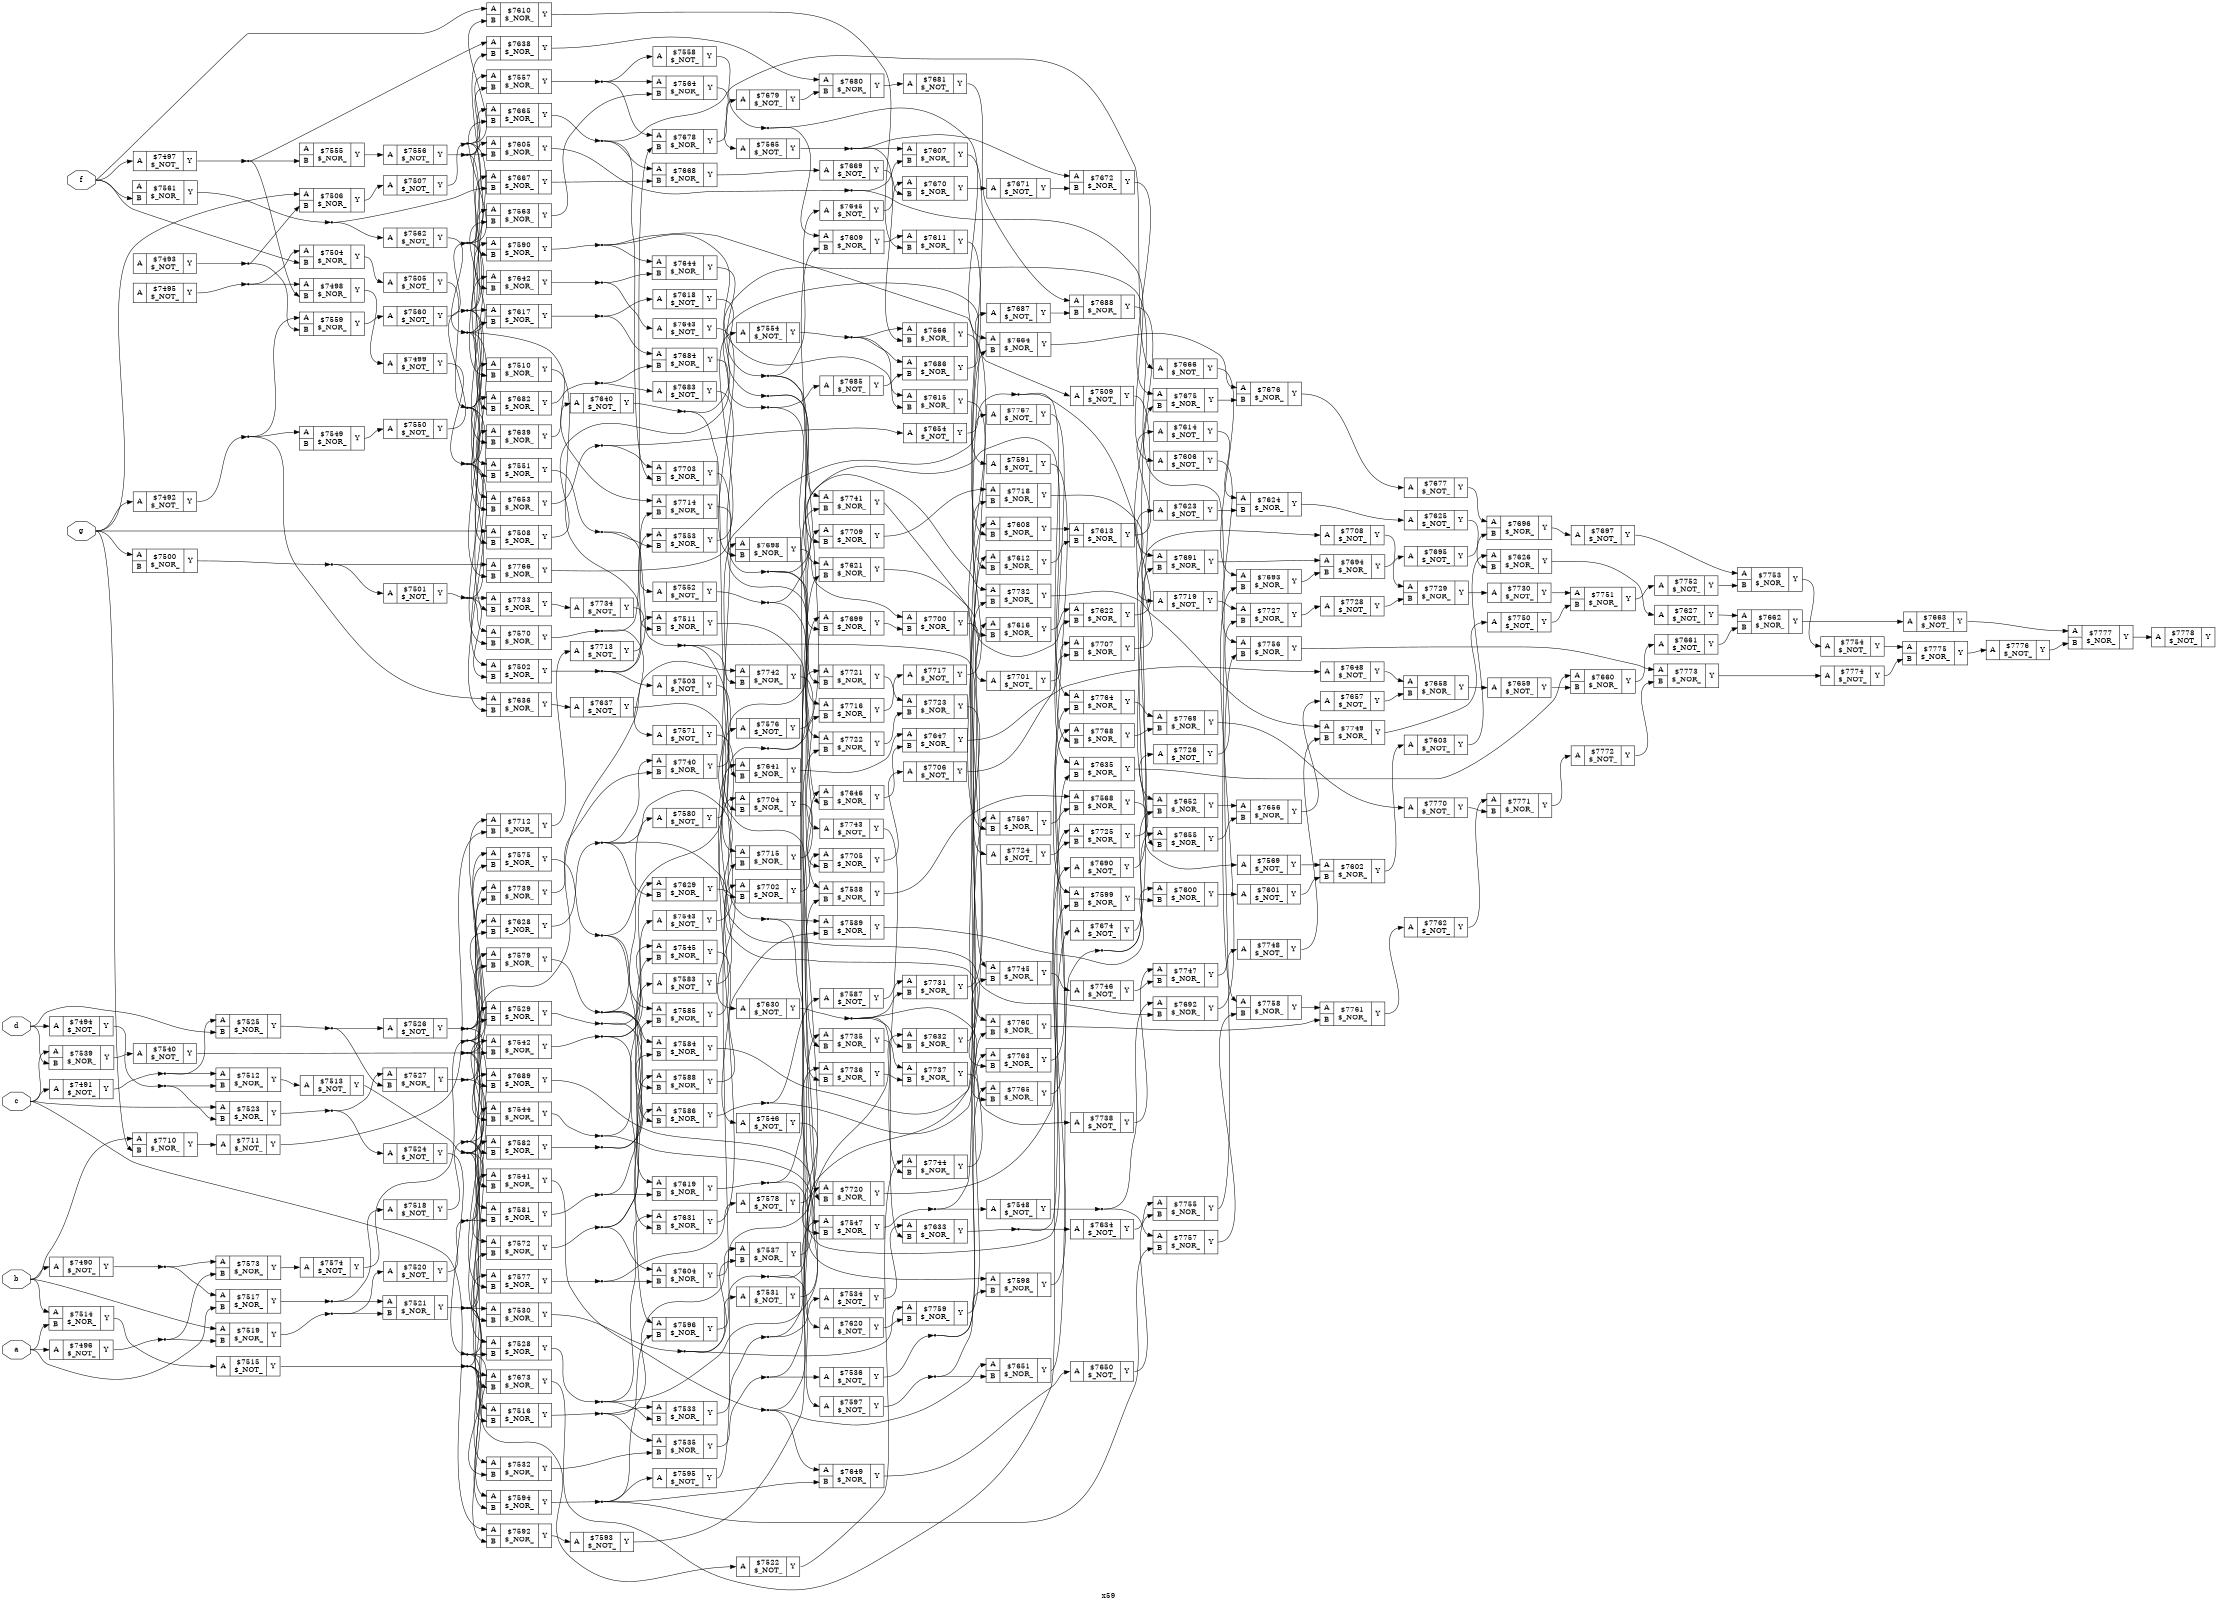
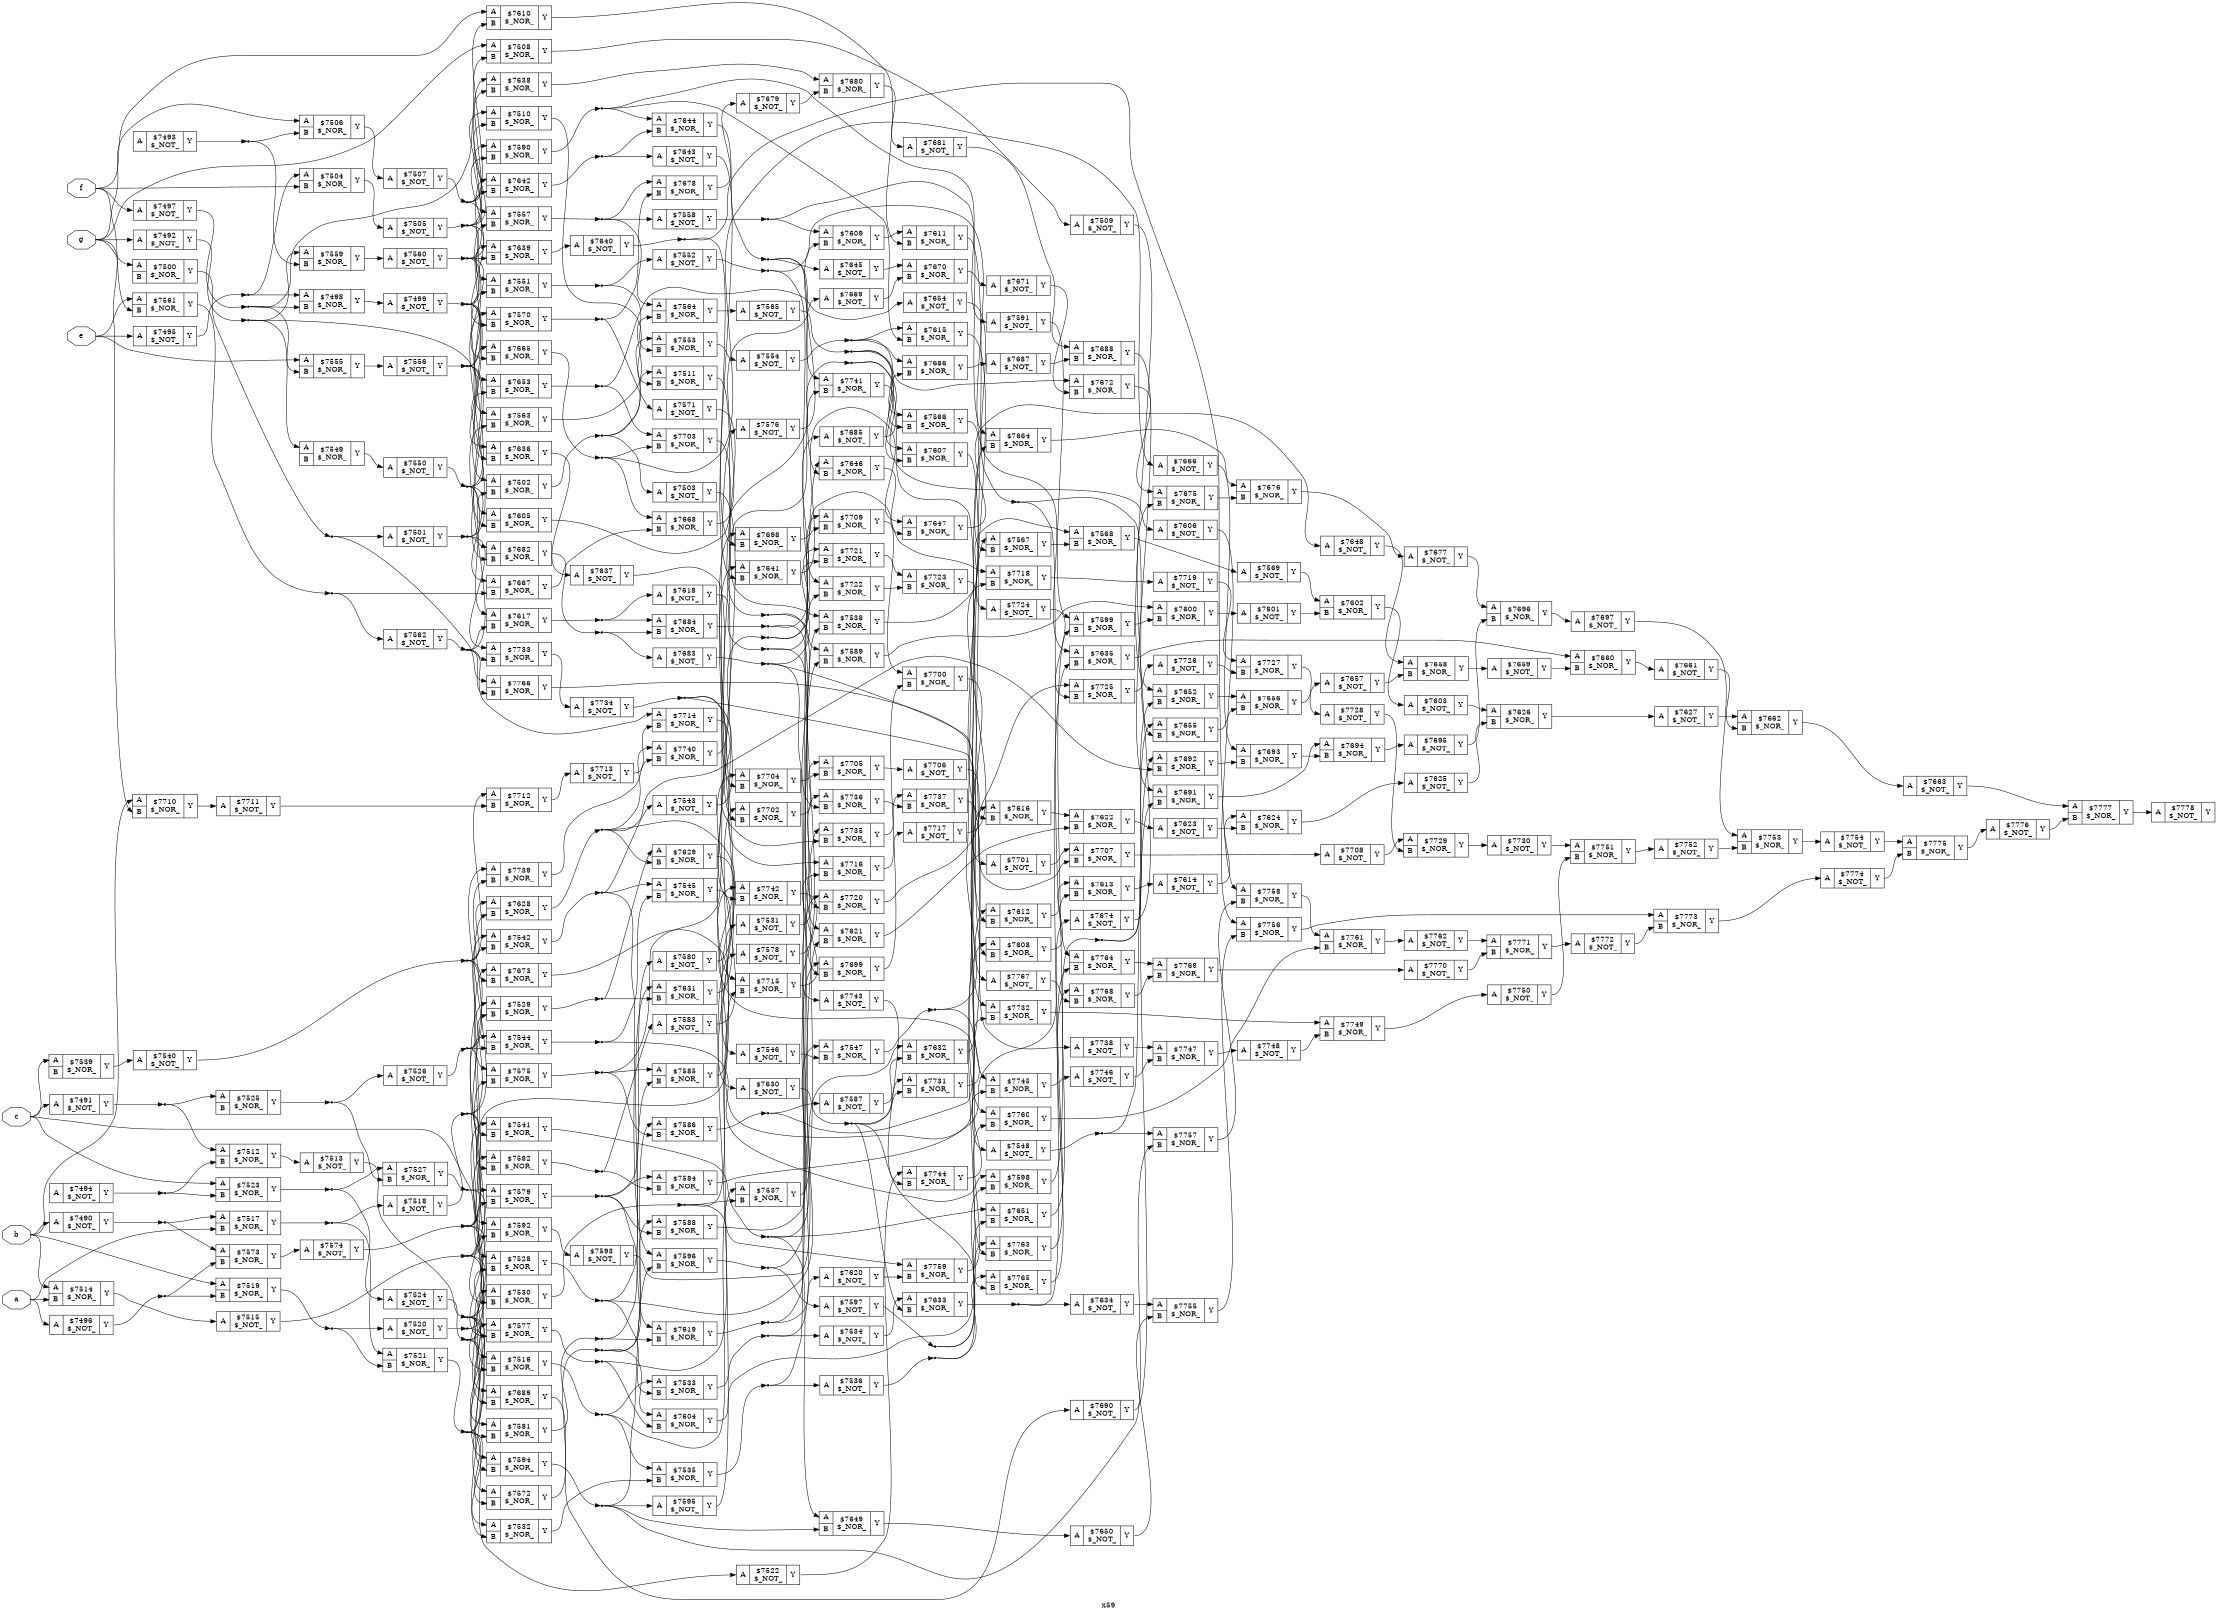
none -> (81, 336)
(16, 1026) -> none
